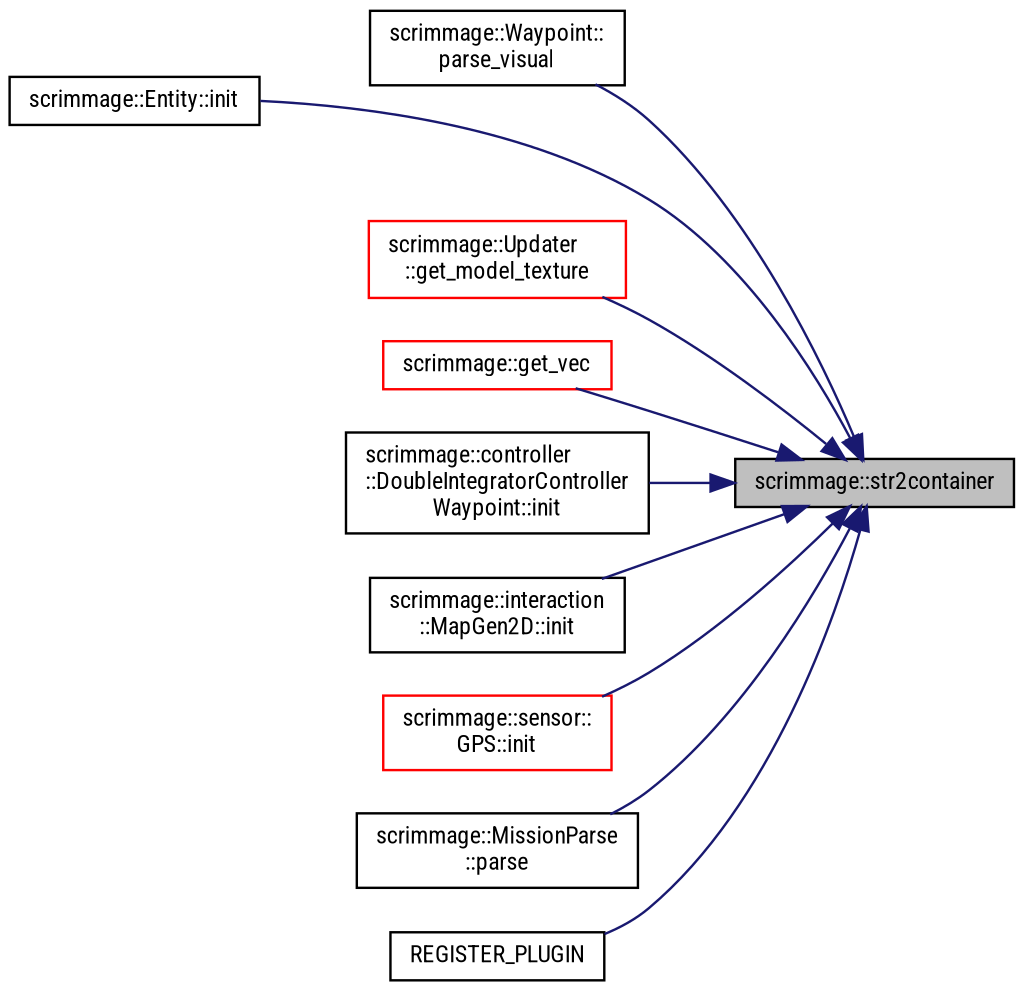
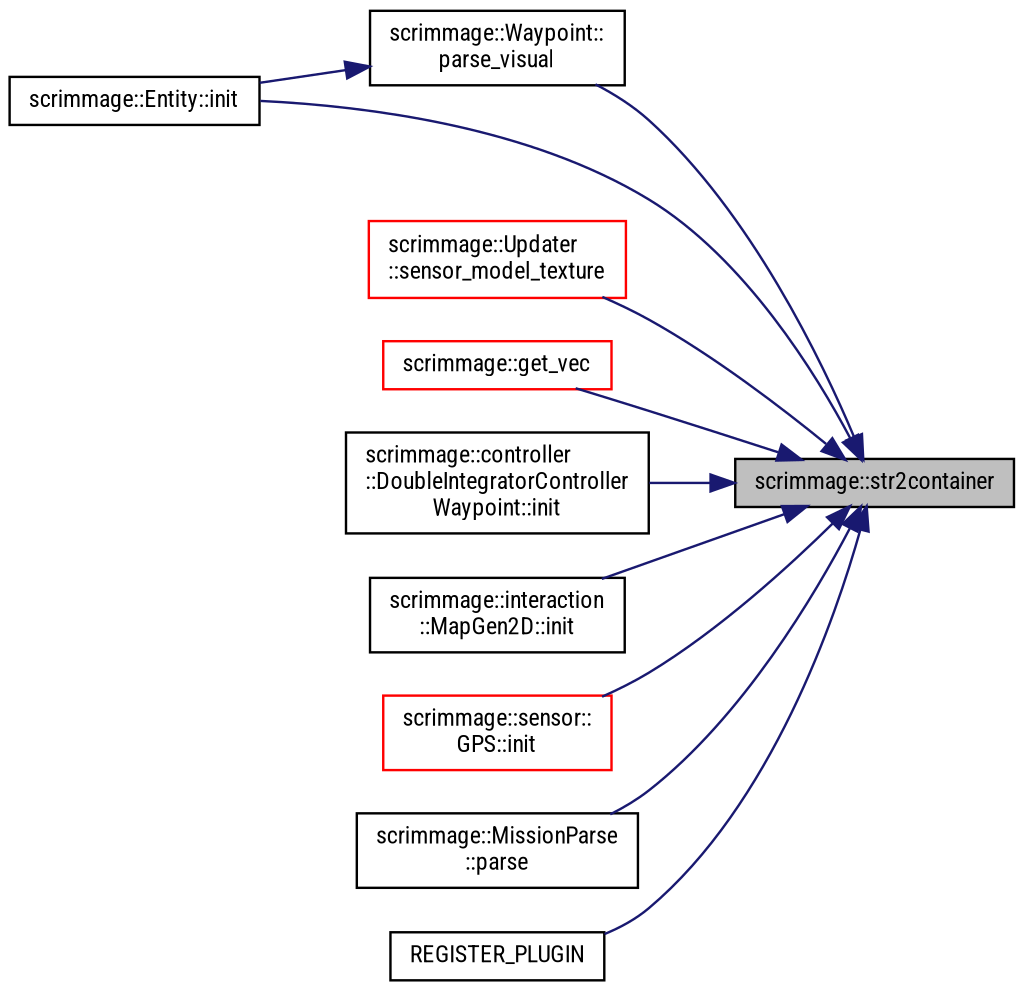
none -> (303, 76)
(497, 260) -> (497, 260)
